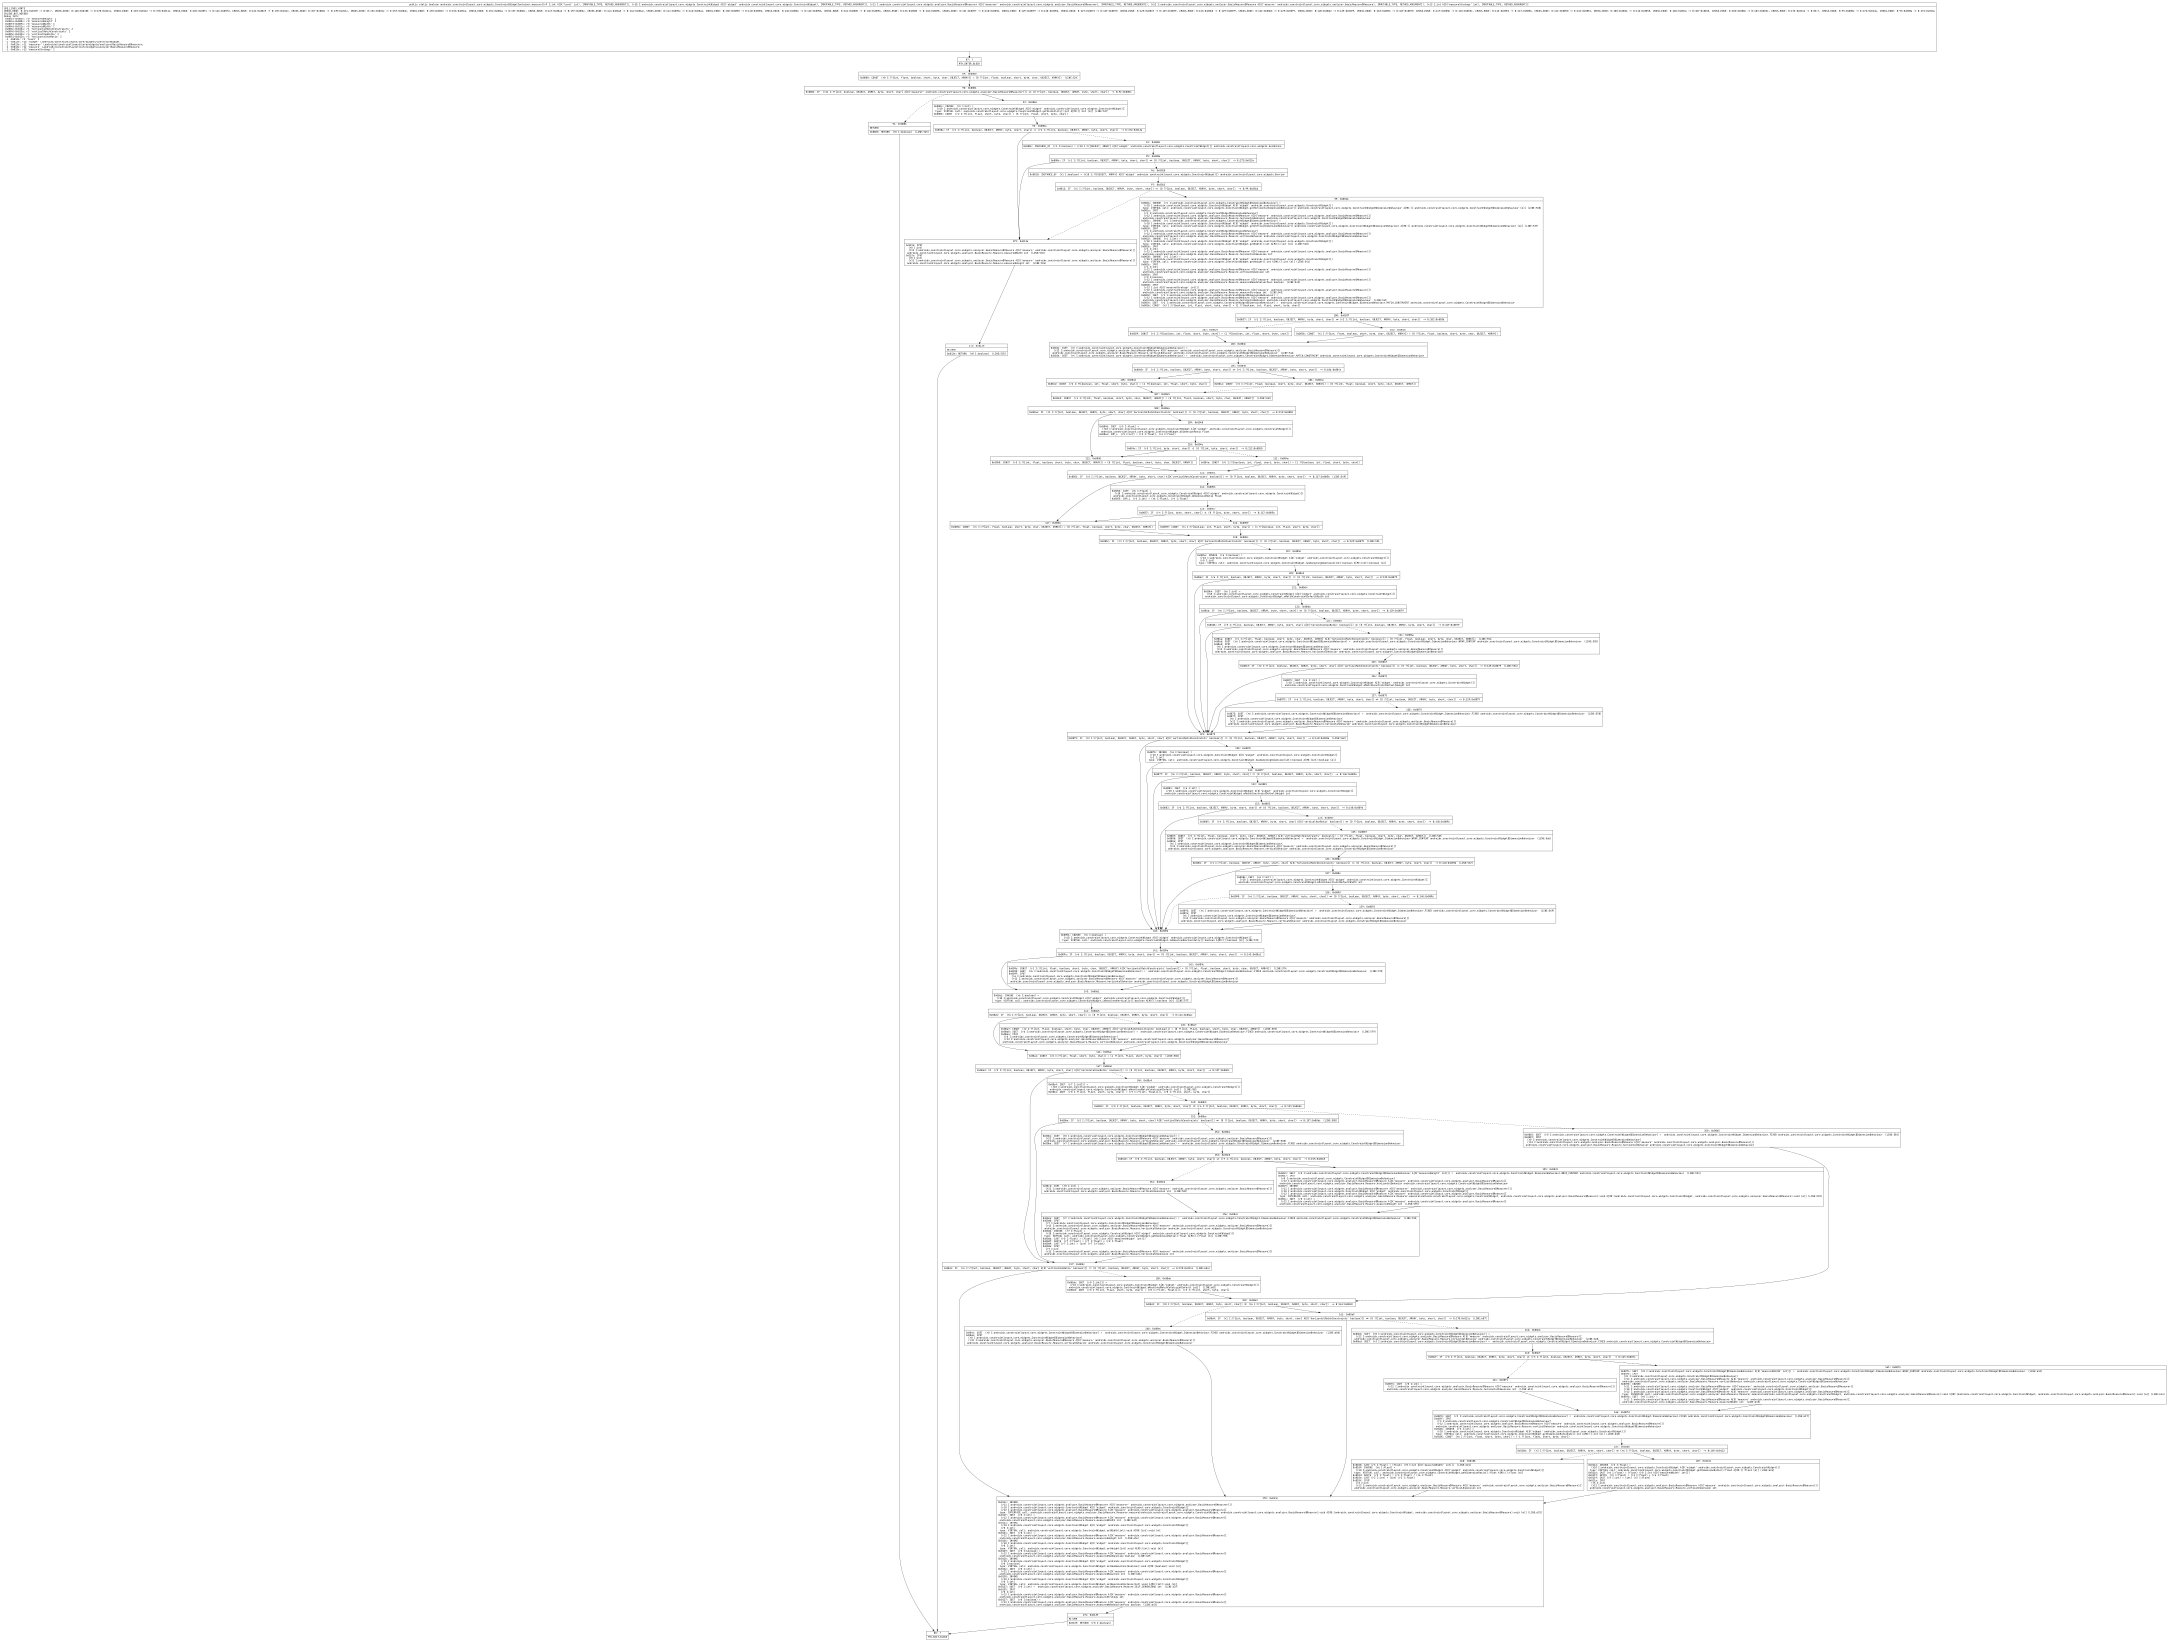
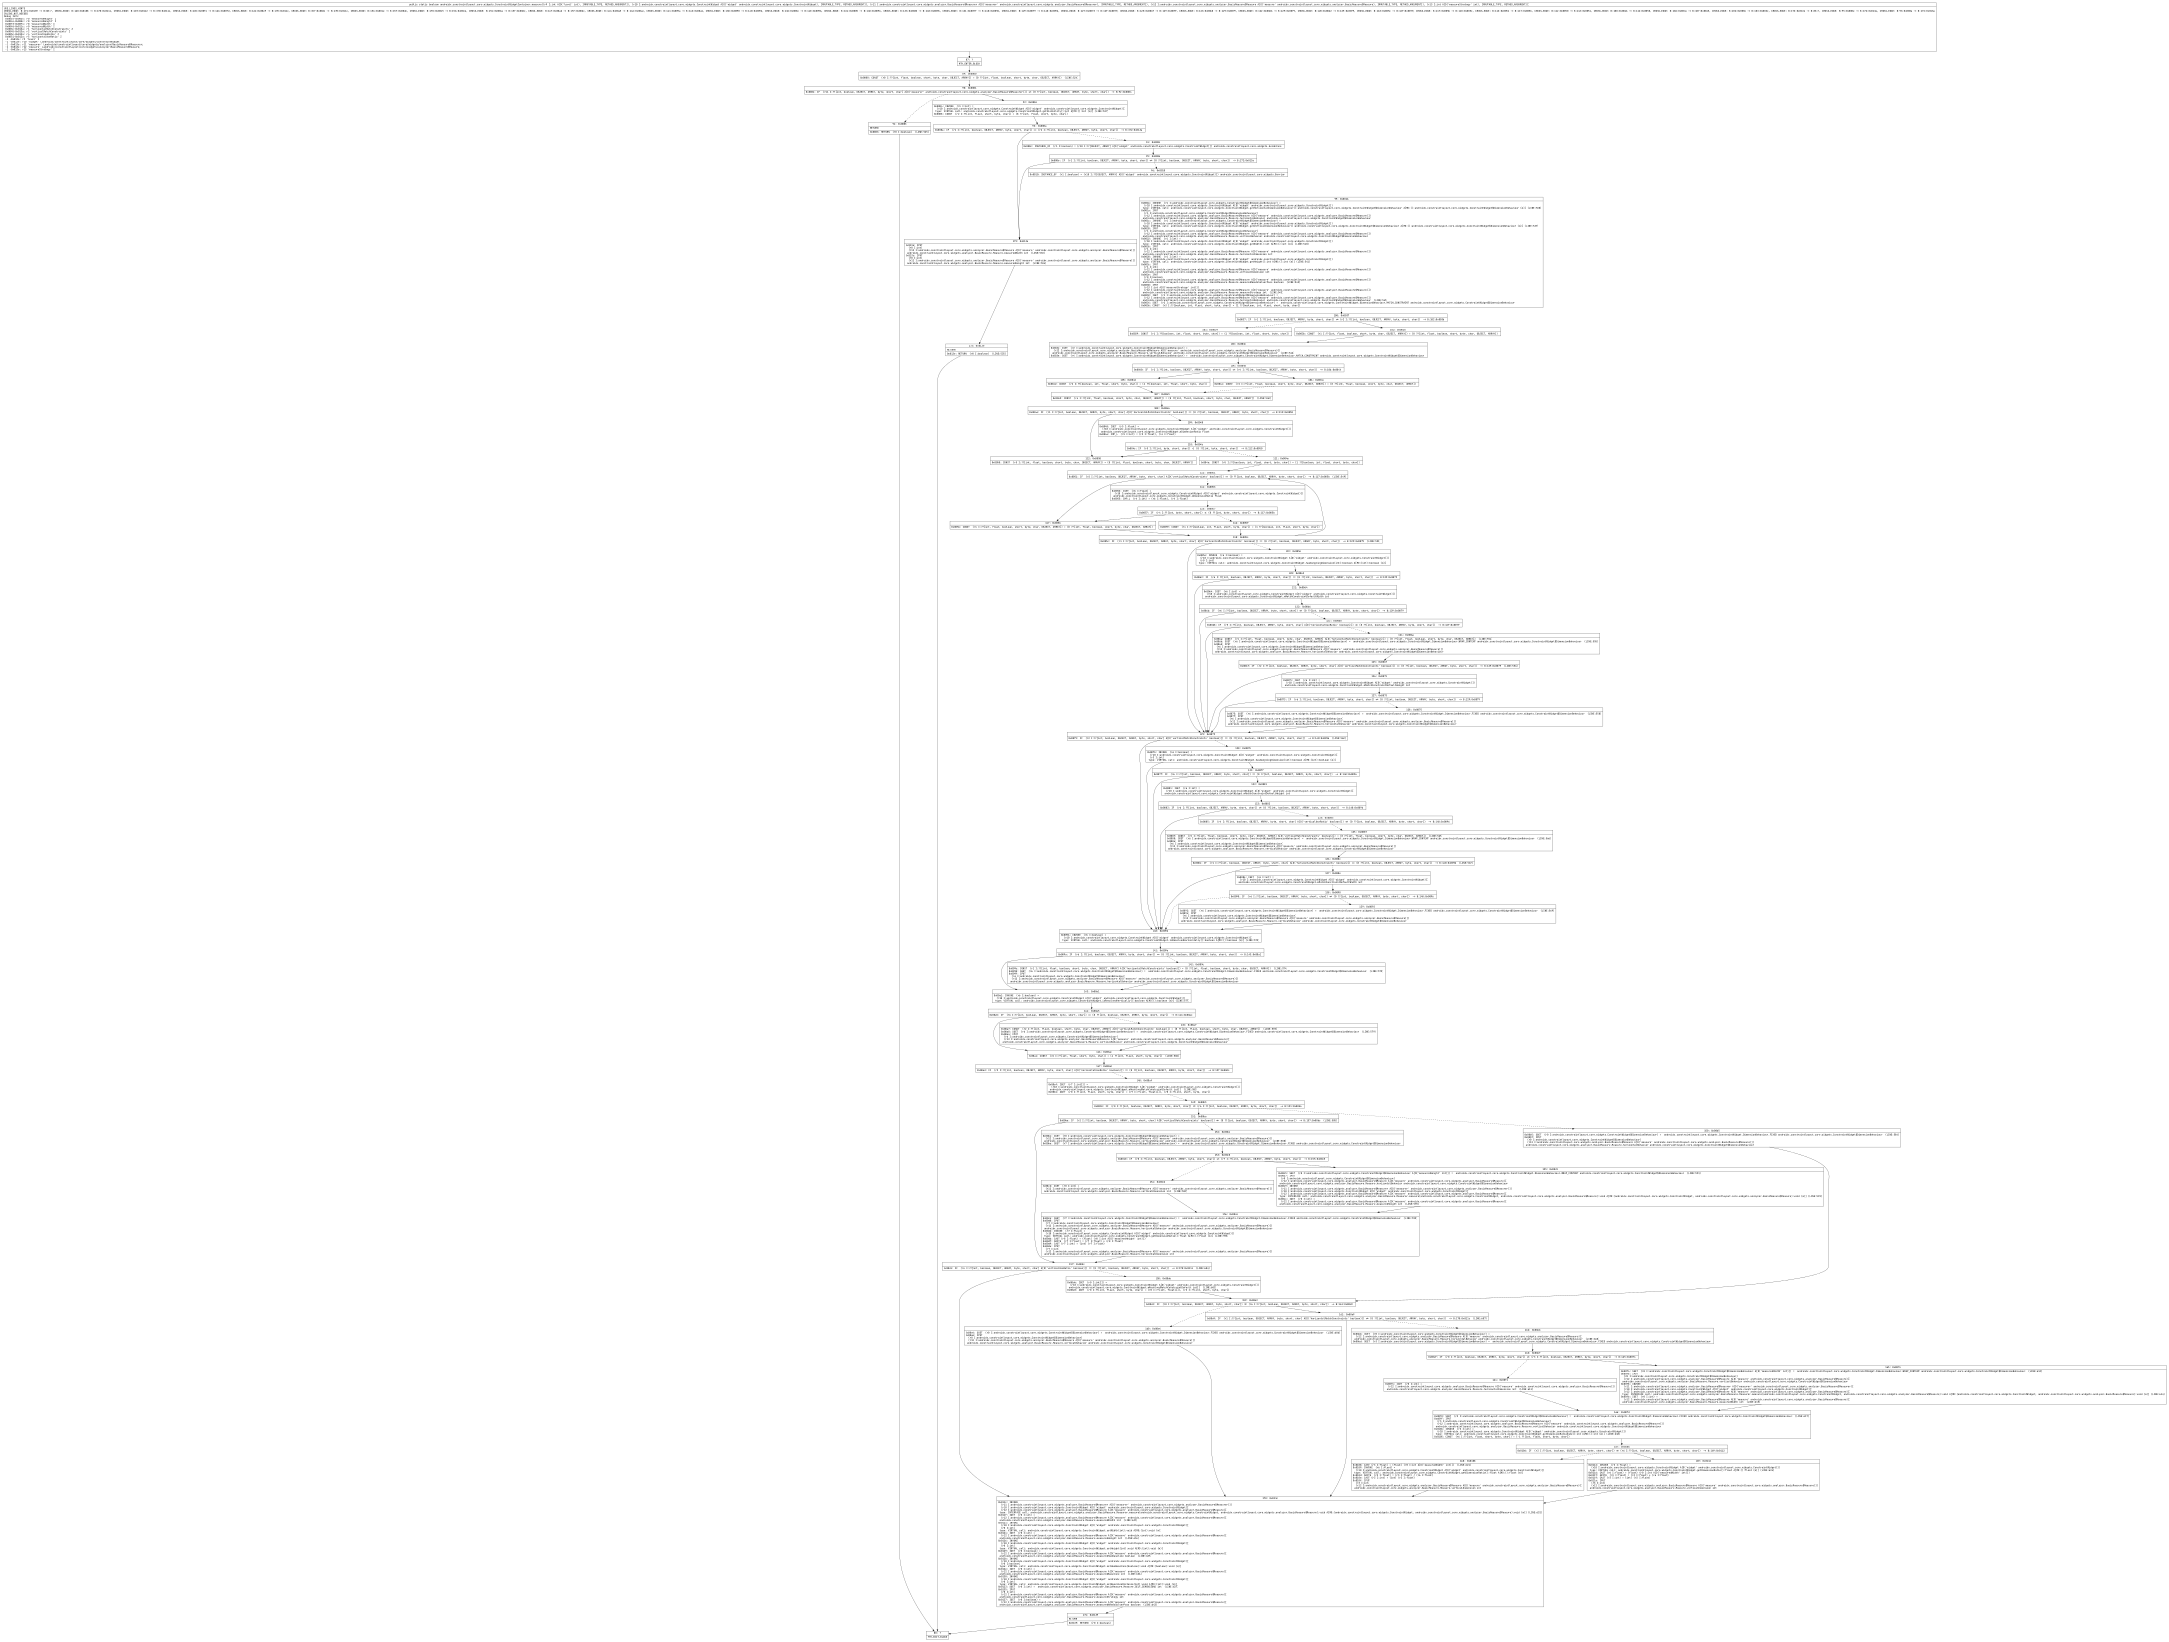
(1158, 187) -> none
(1220, 339) -> none
(1150, 468) -> (1320, 501)
(1030, 1162) -> none
